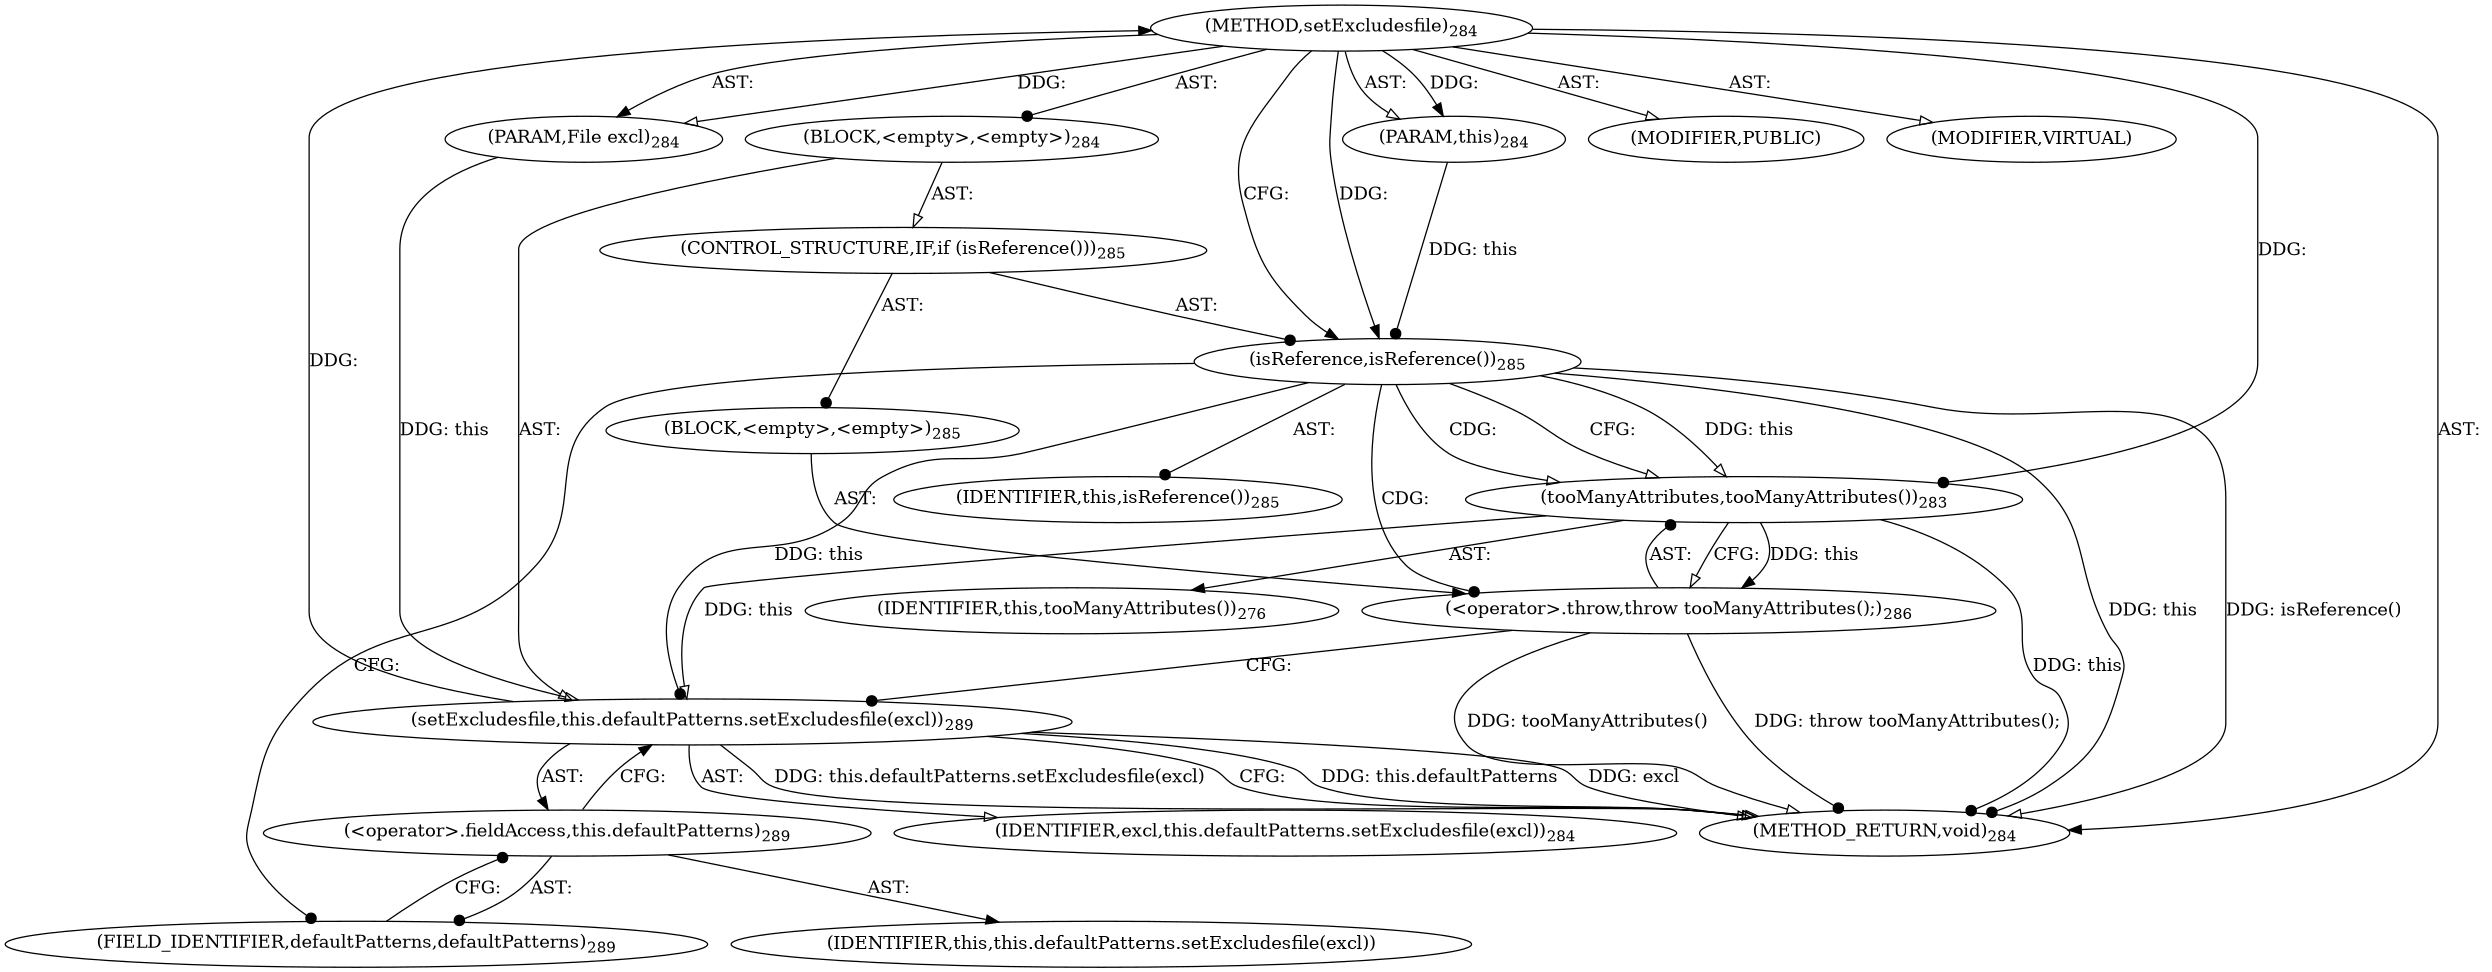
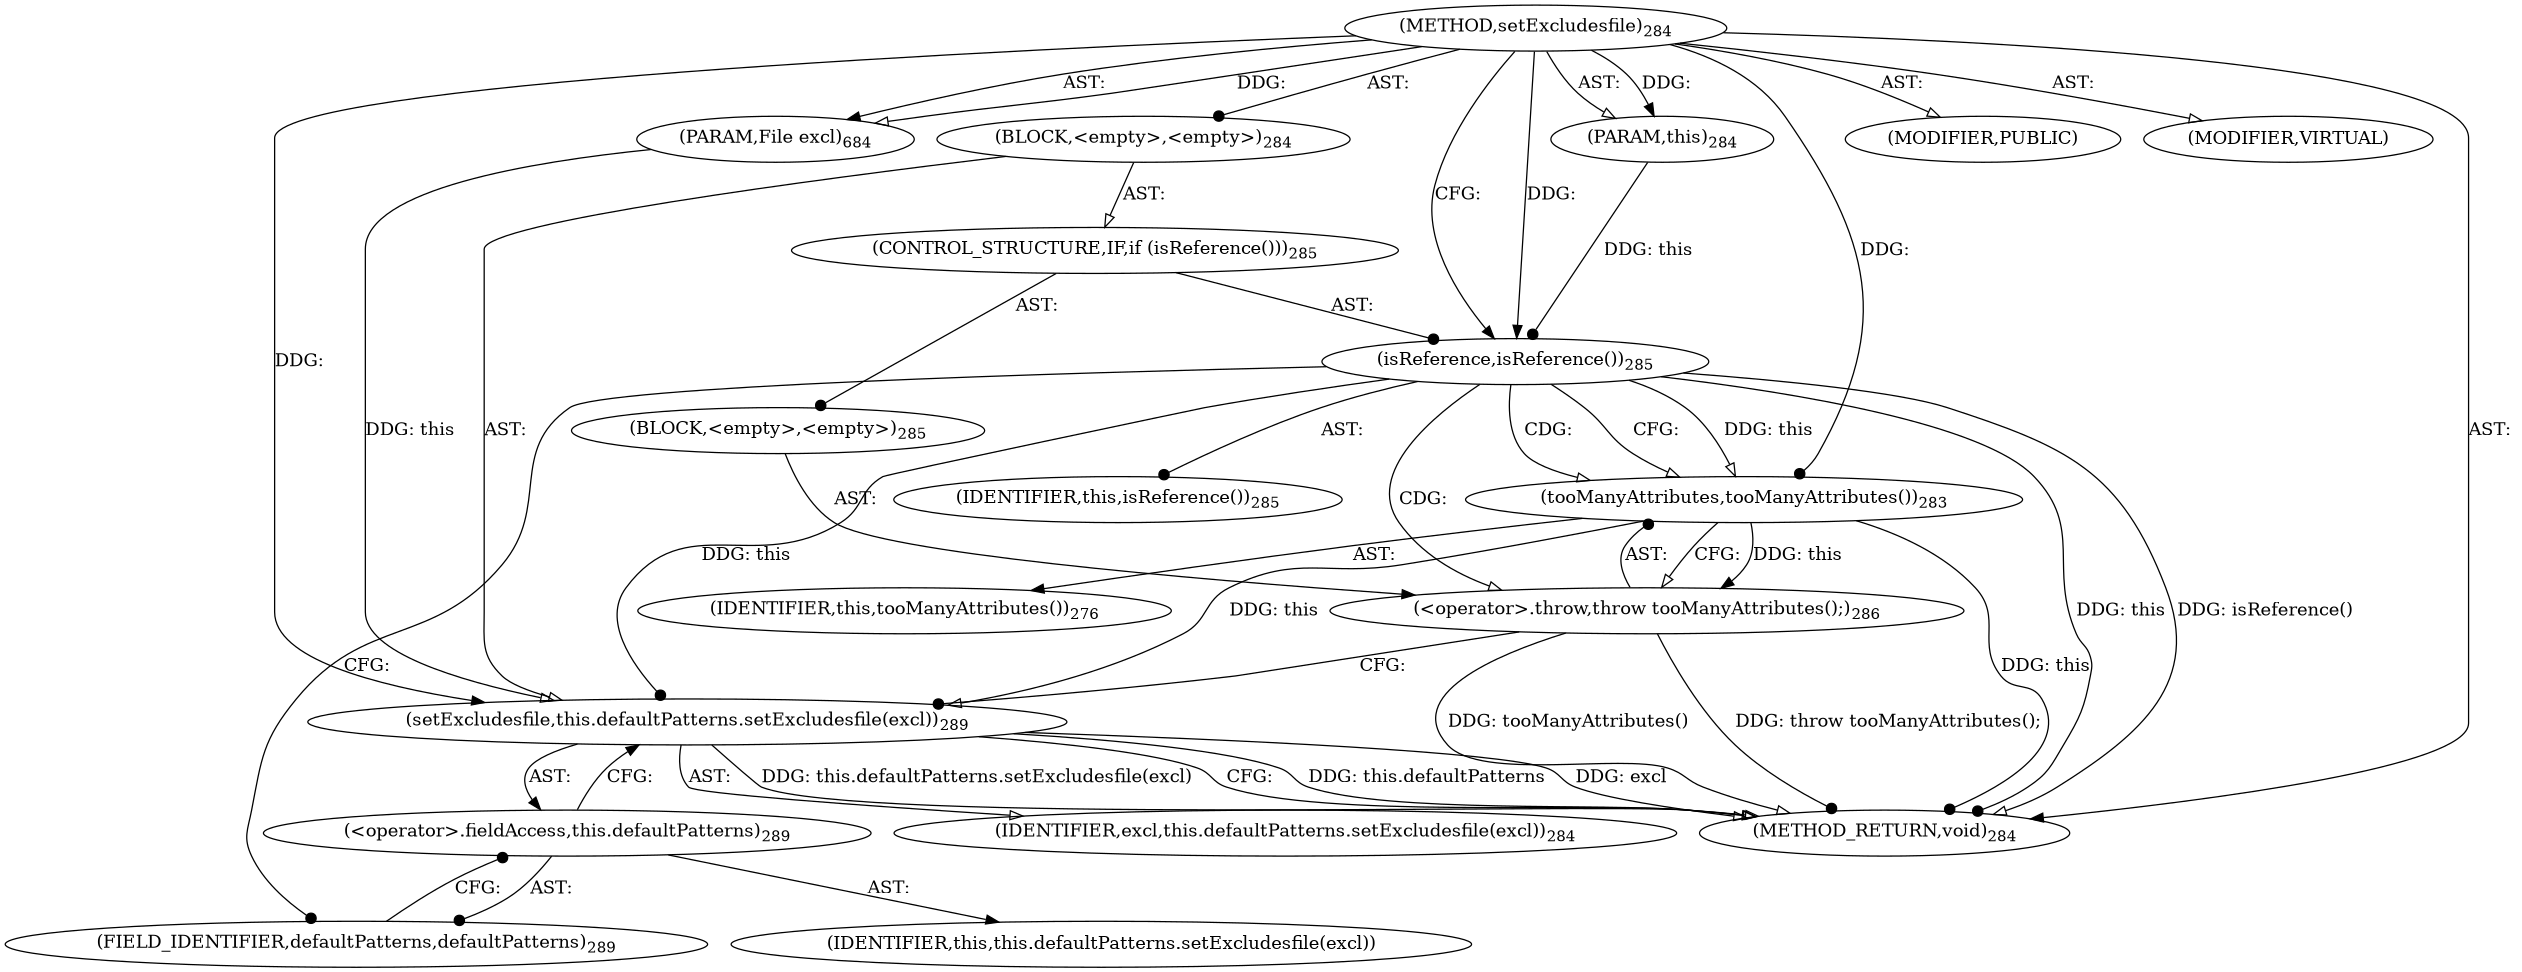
(365, 98) -> (462, 93)
(666, 137) -> (857, 137)
(1378, 512) -> (1390, 492)
